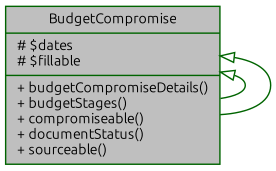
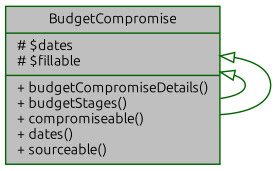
(81, 135) -> (45, 135)
